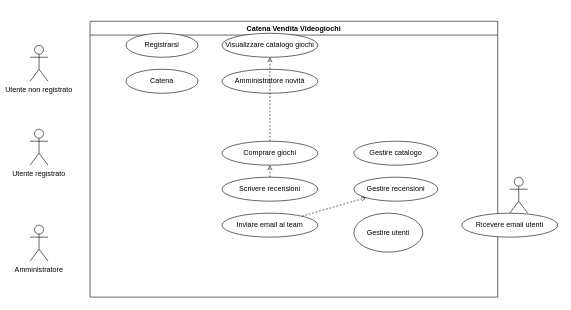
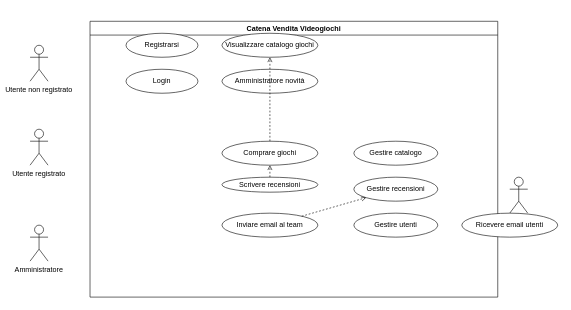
(162, 81) -> (162, 81)
(270, 189) -> (270, 185)
(388, 233) -> (396, 225)
